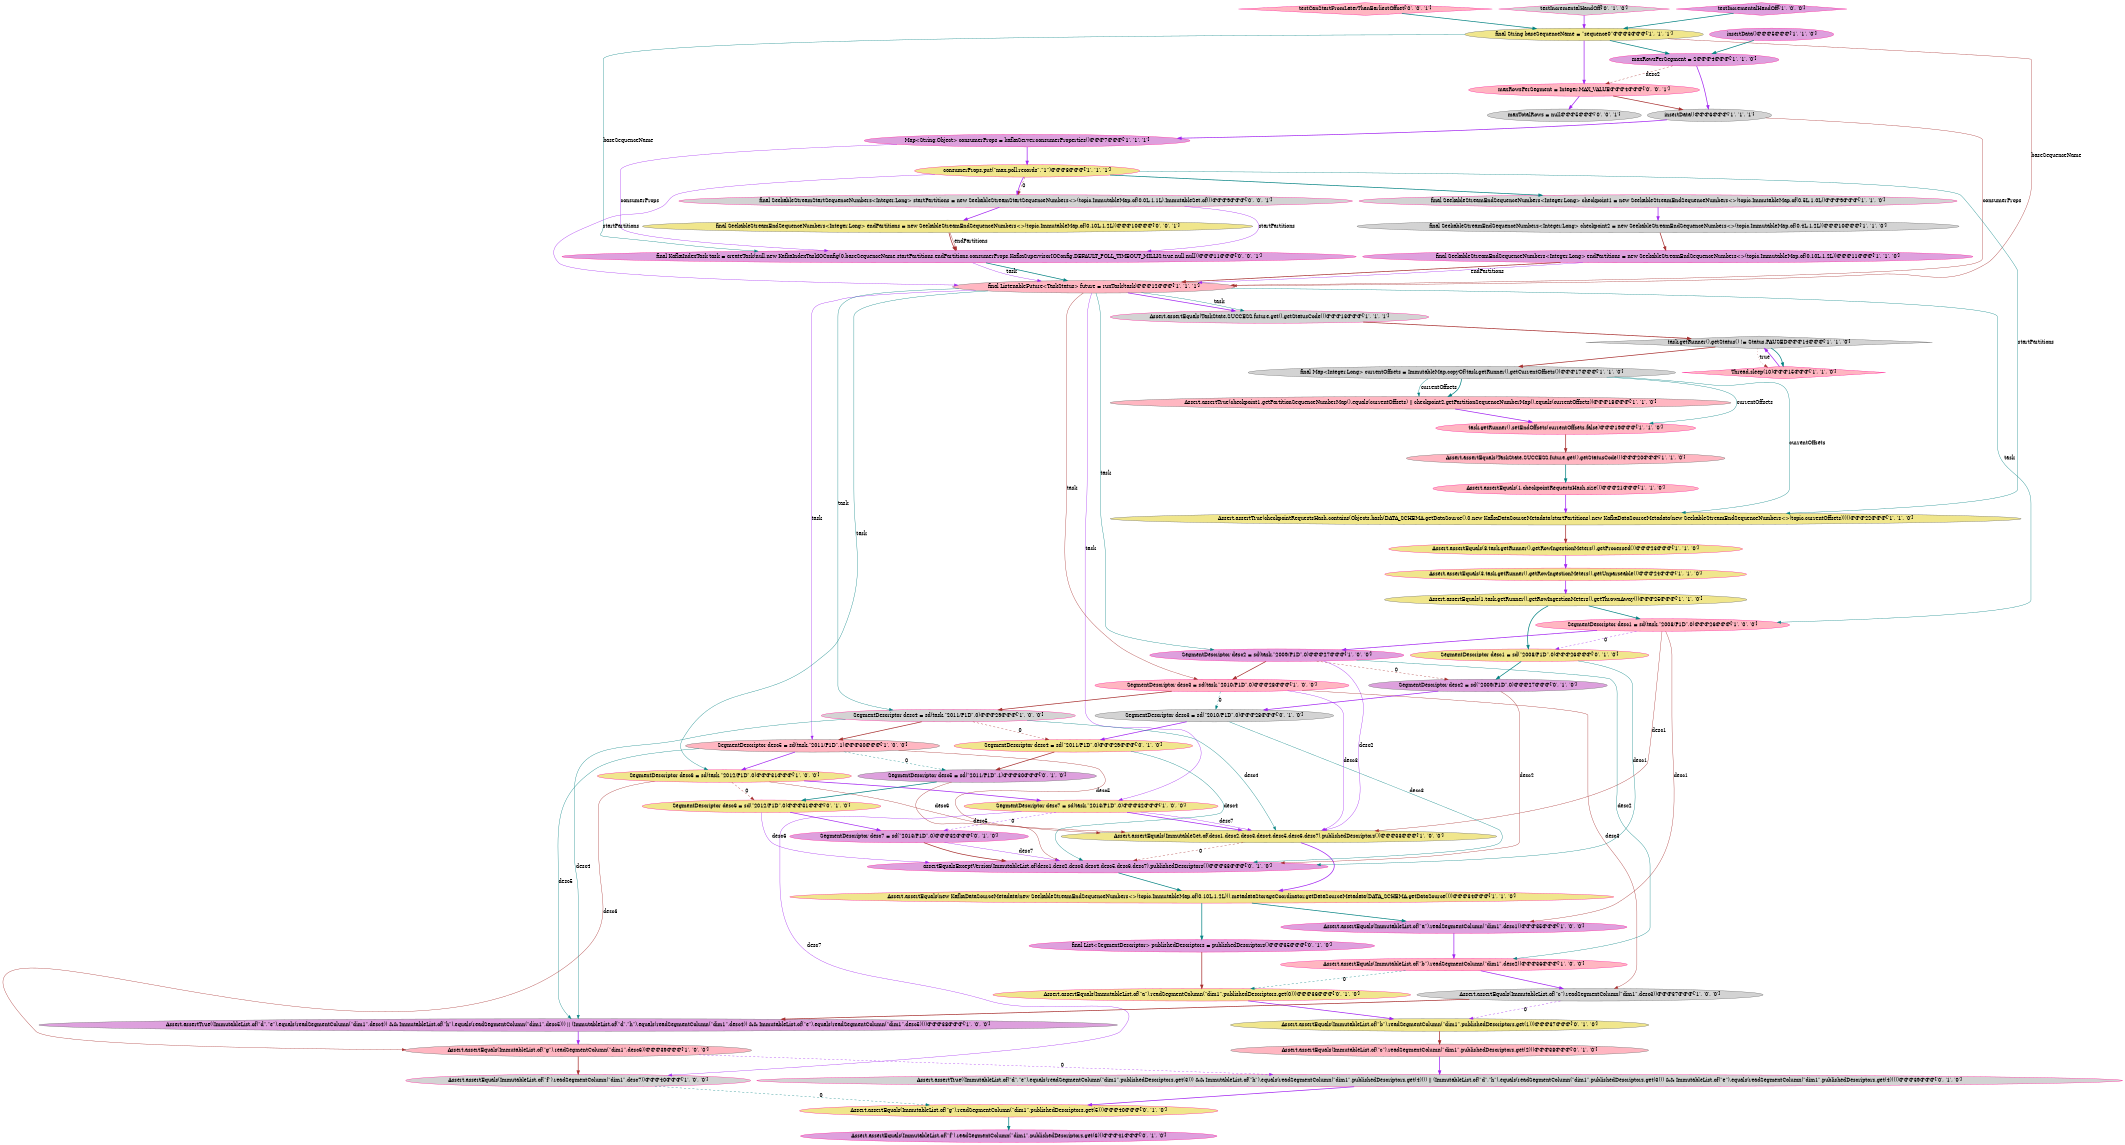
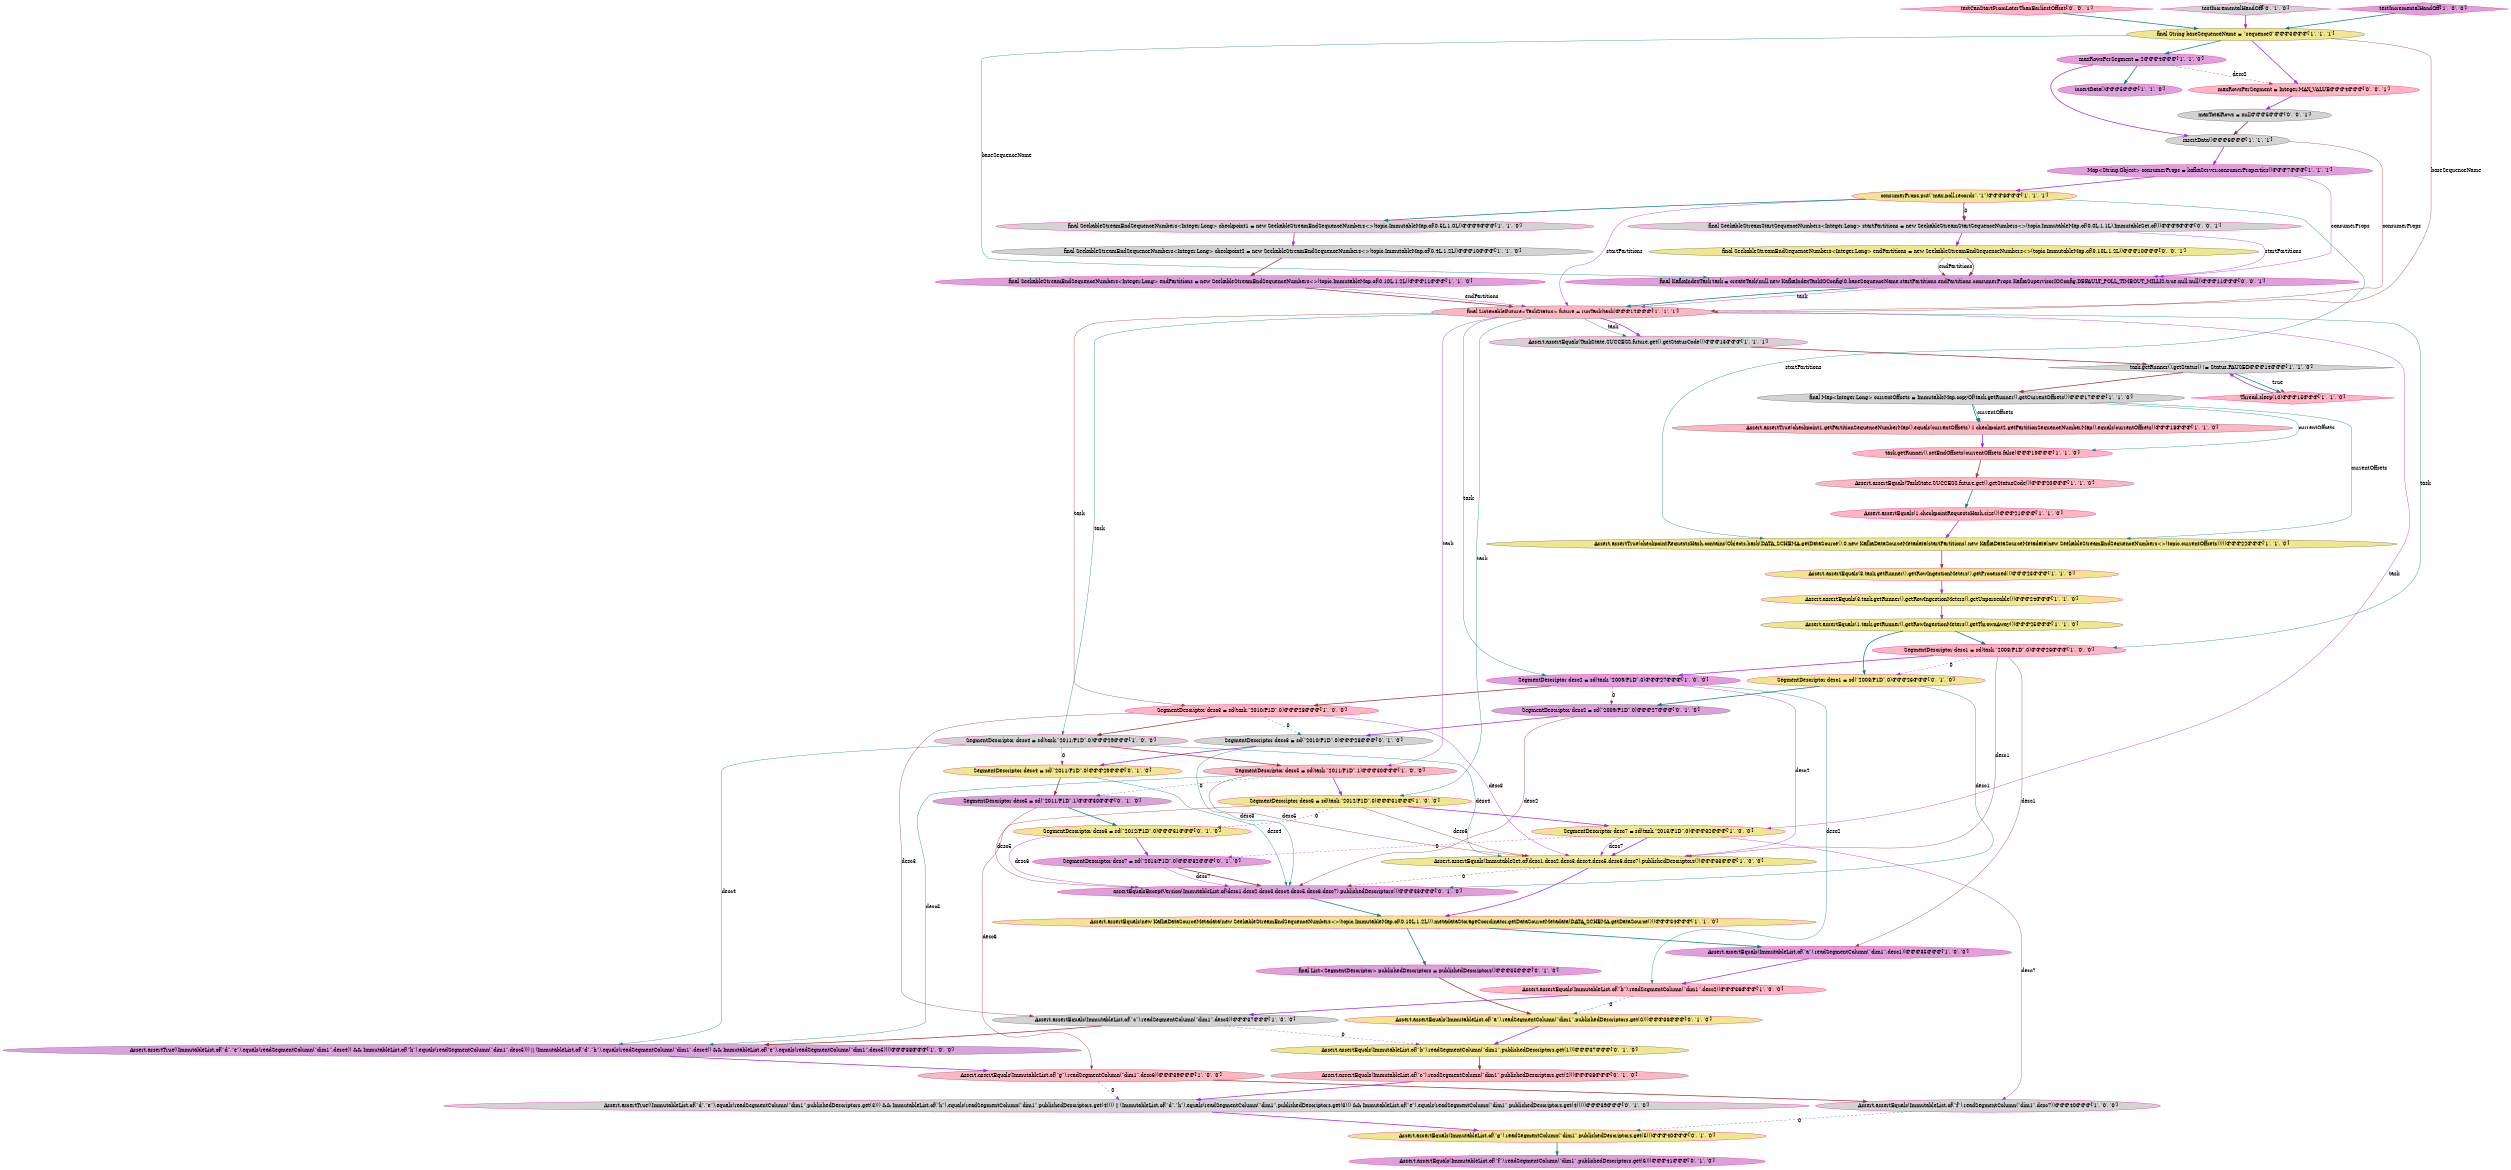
(1735, 46) -> (2132, 73)
(1646, 102) -> (2242, 127)
